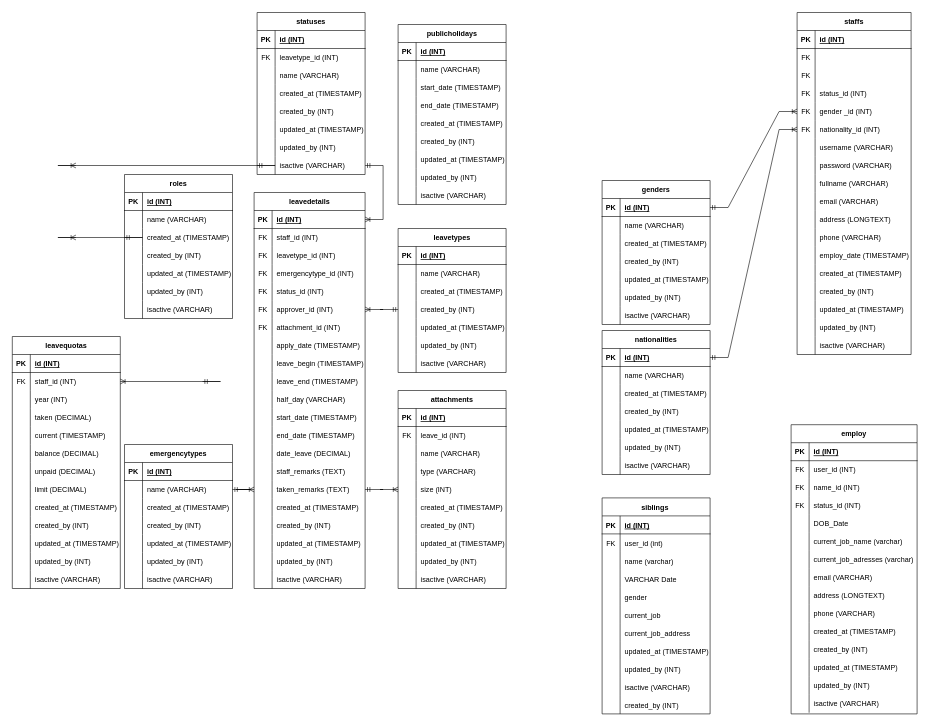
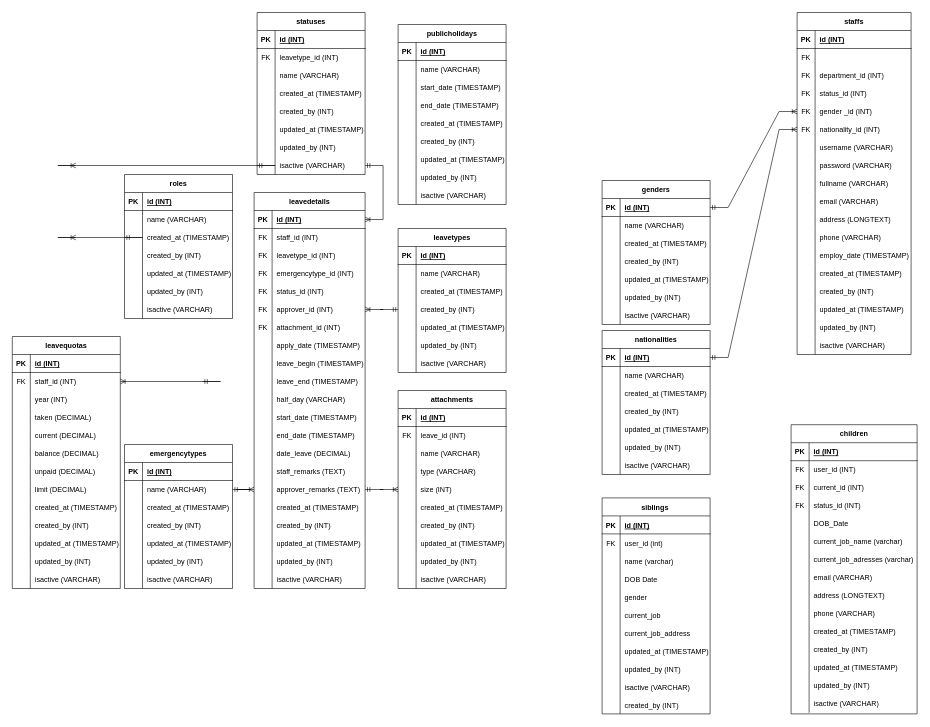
none -> (863, 75)
(854, 434) -> (854, 434)
(72, 436) -> (68, 436)
(838, 488) -> (844, 488)
(316, 490) -> (322, 490)
(648, 579) -> (640, 579)
